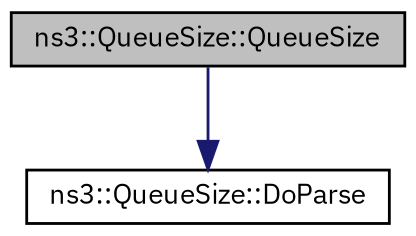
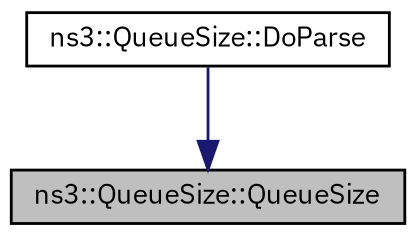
(208, 104) -> (208, 104)
